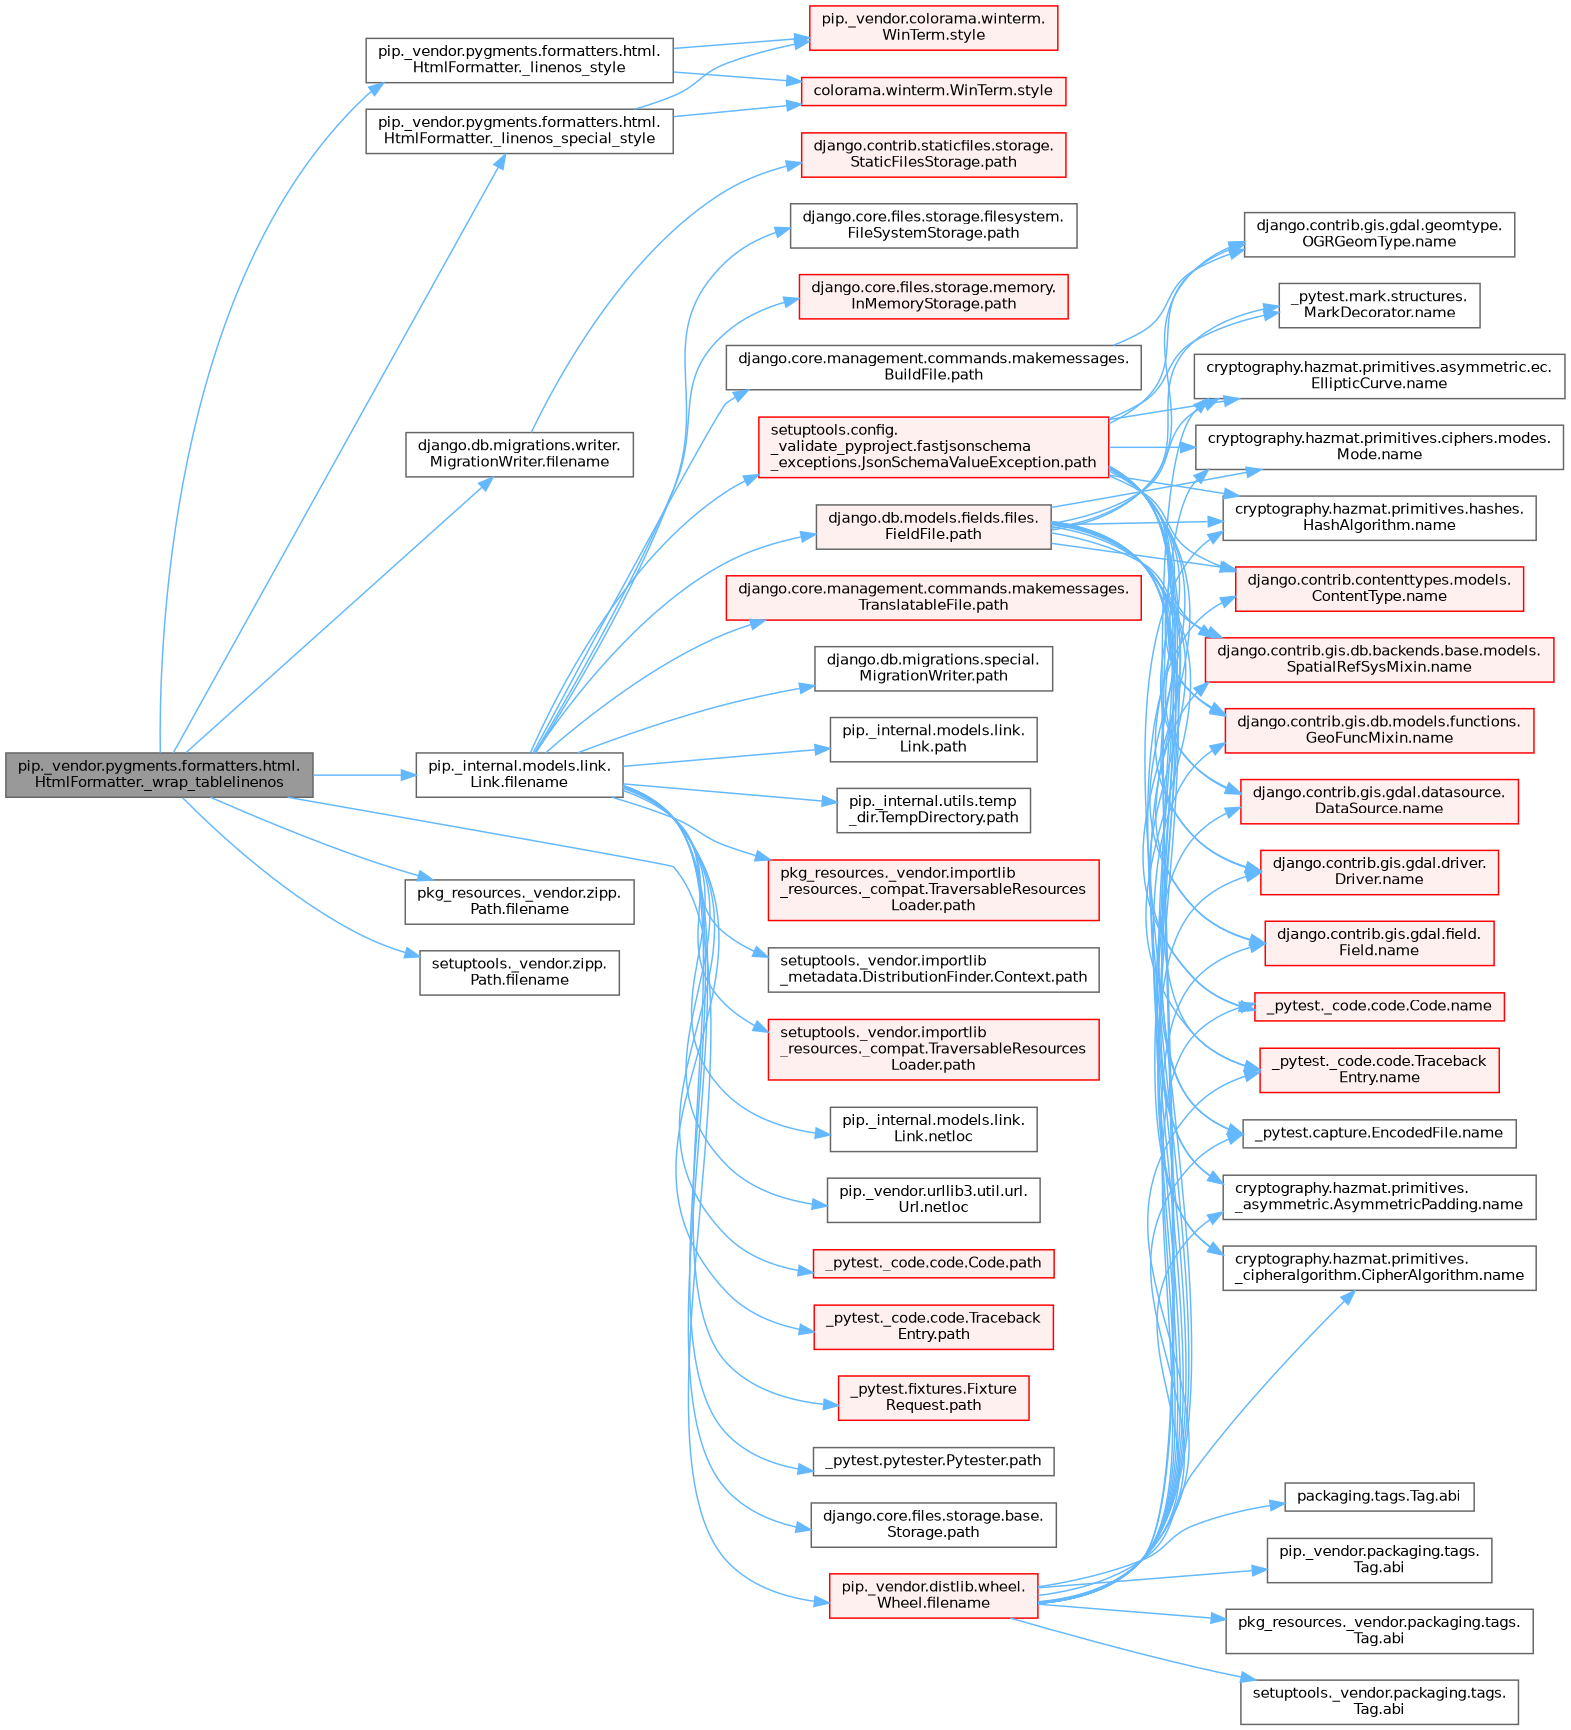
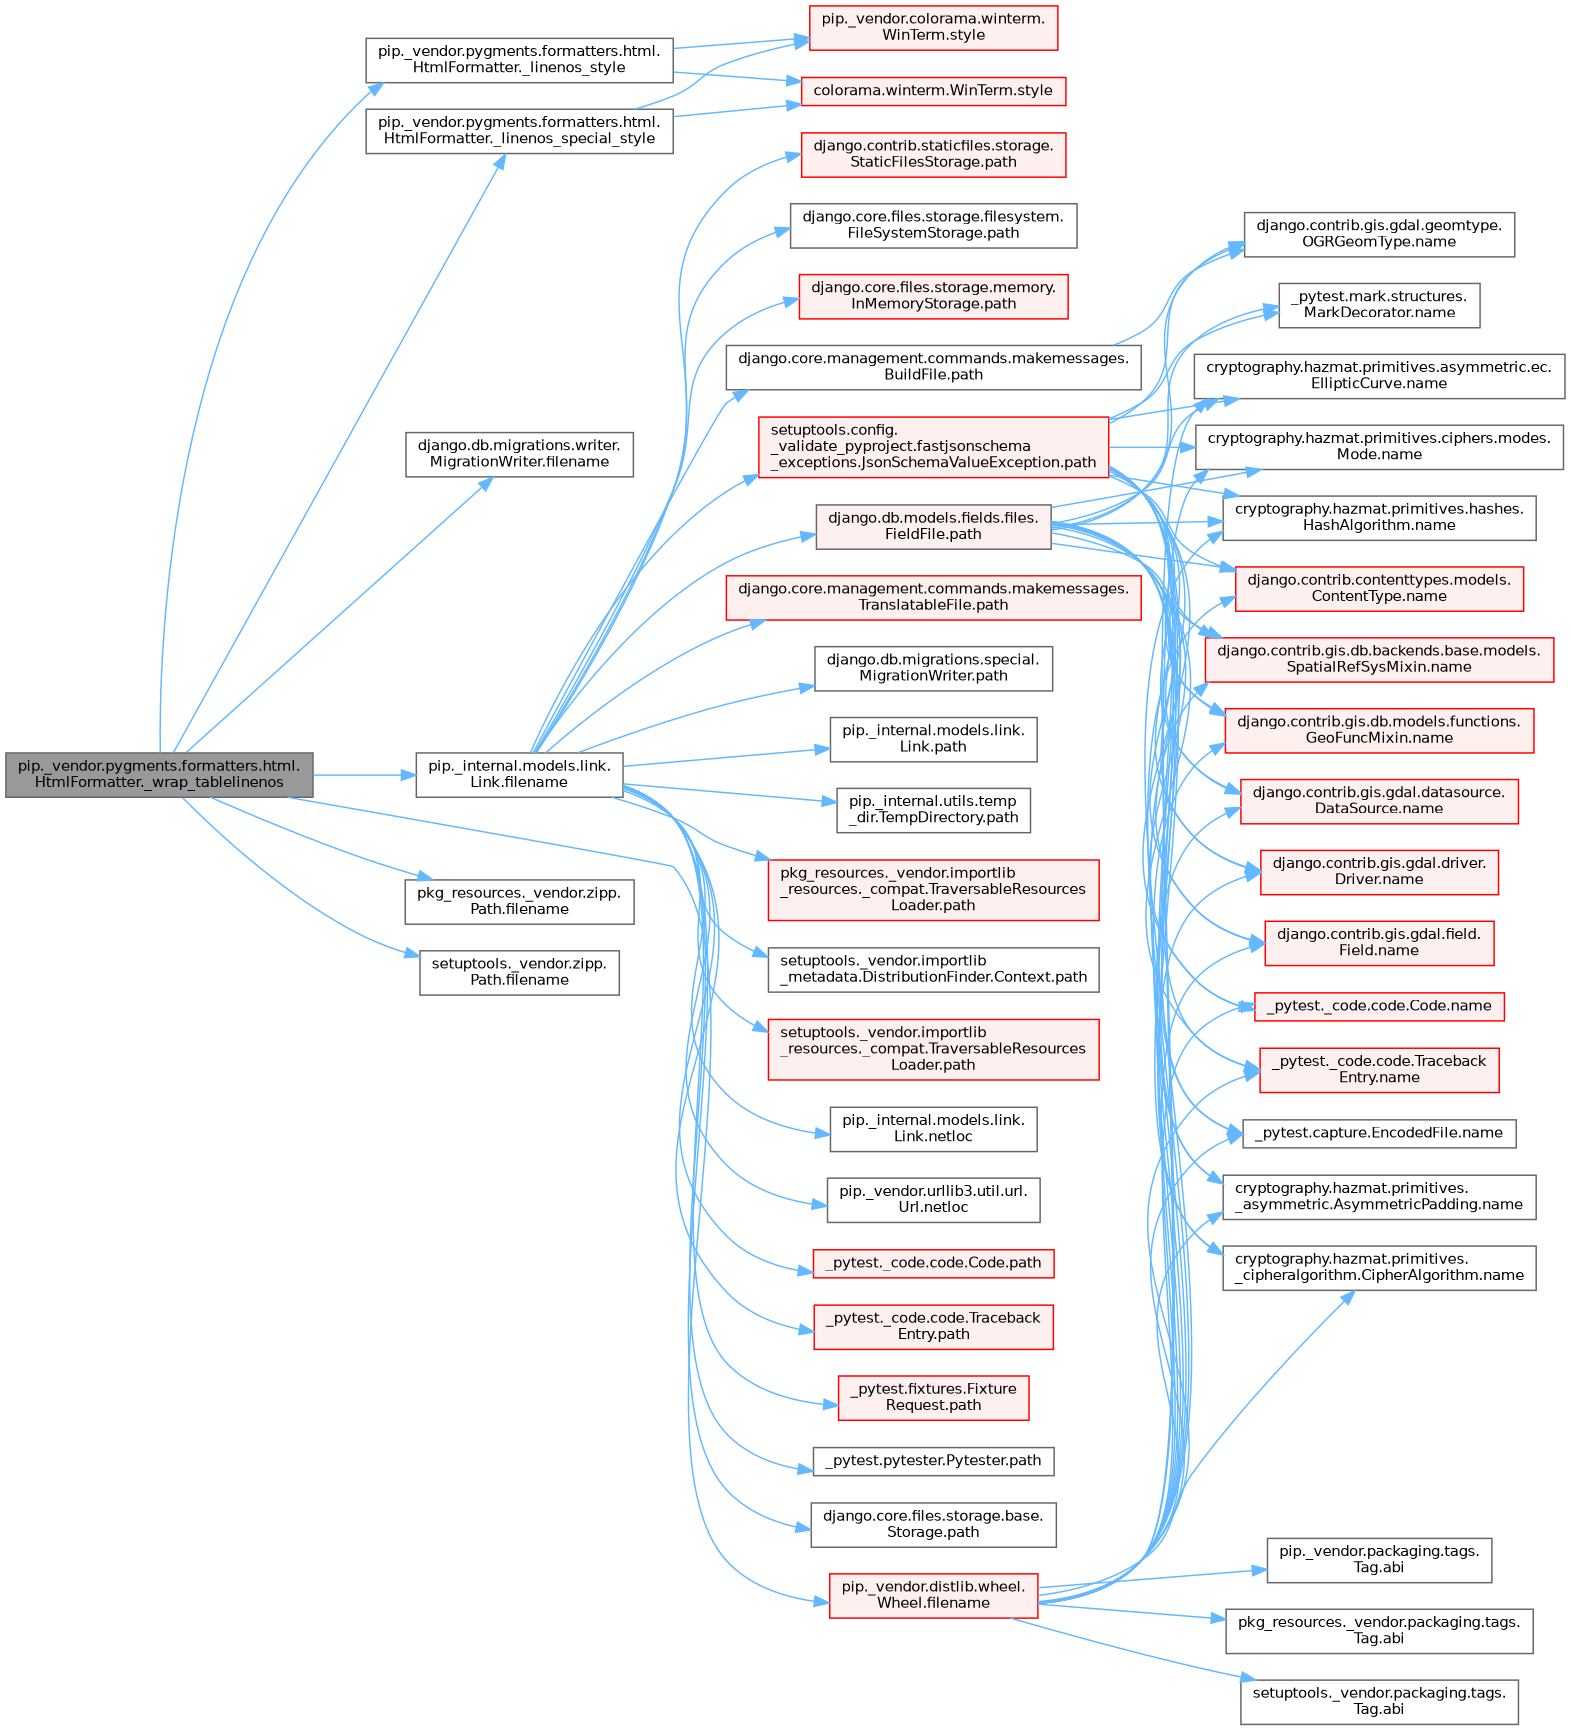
(633, 273) -> (680, 312)
(1380, 1497) -> none
